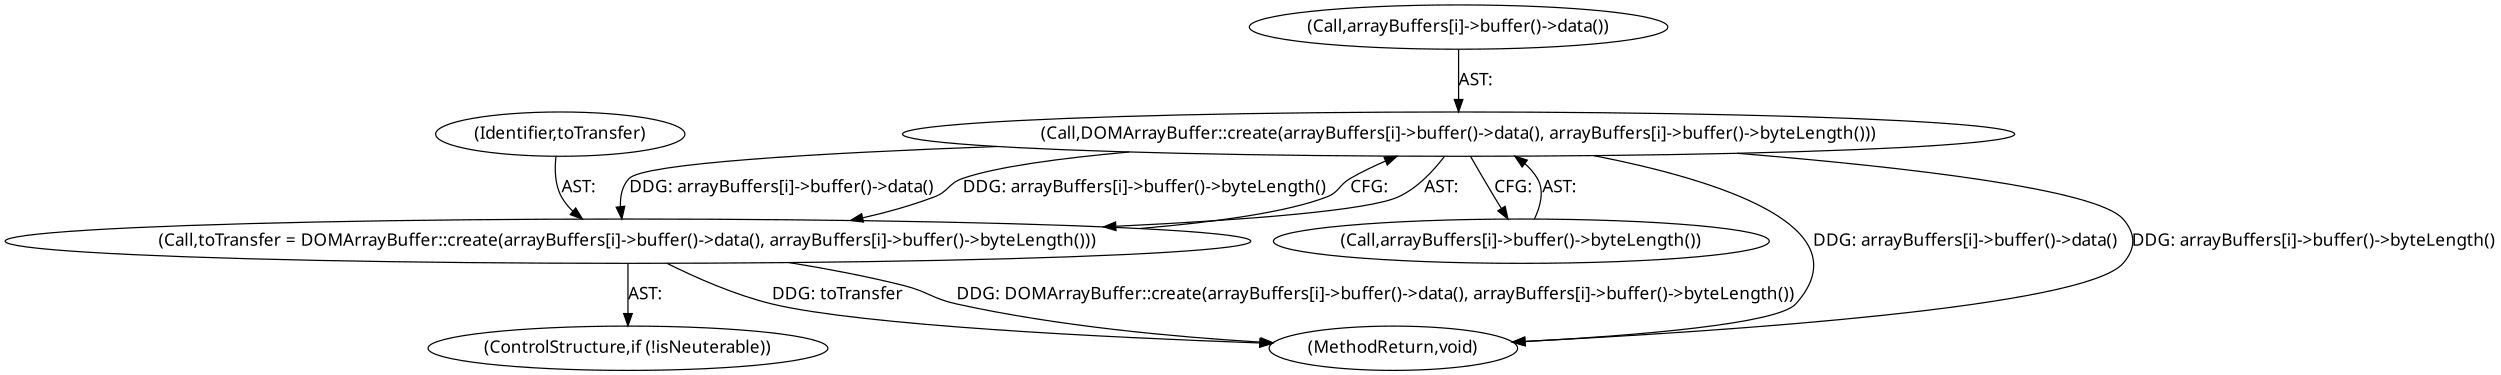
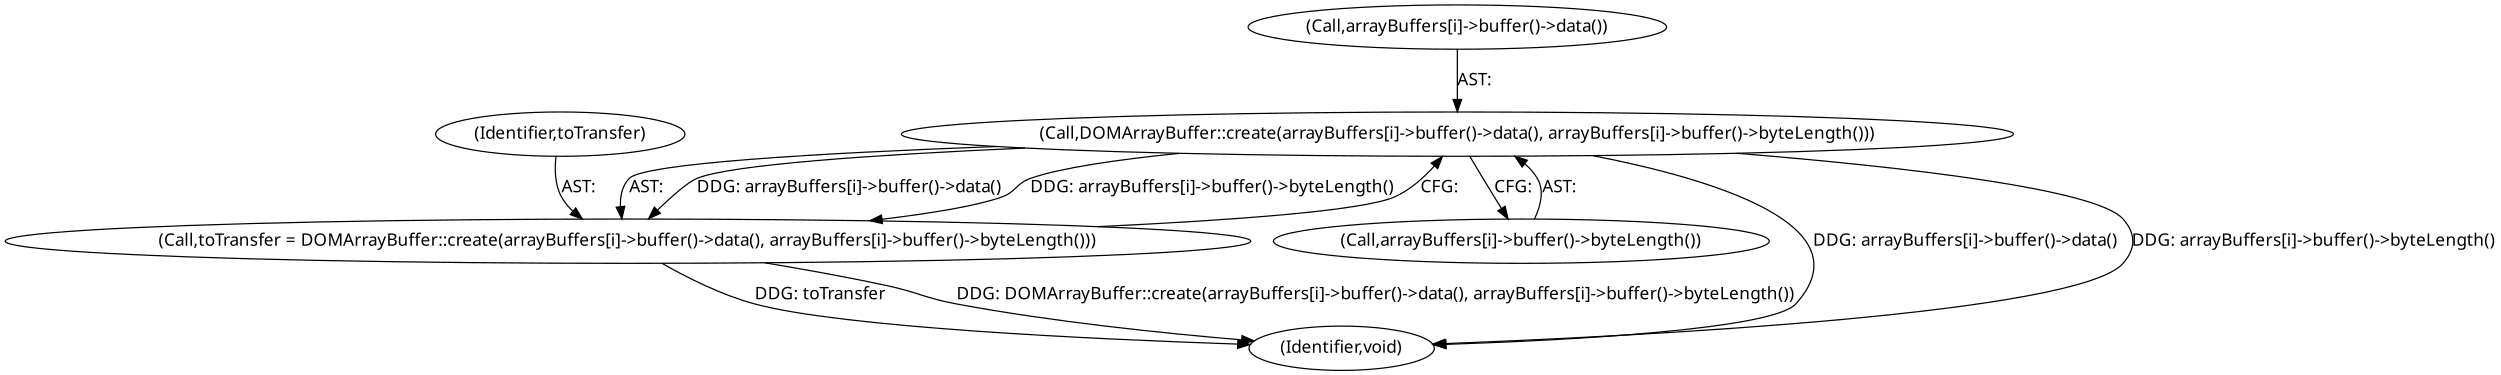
(628, 348) -> none
(1393, 348) -> (1342, 348)
